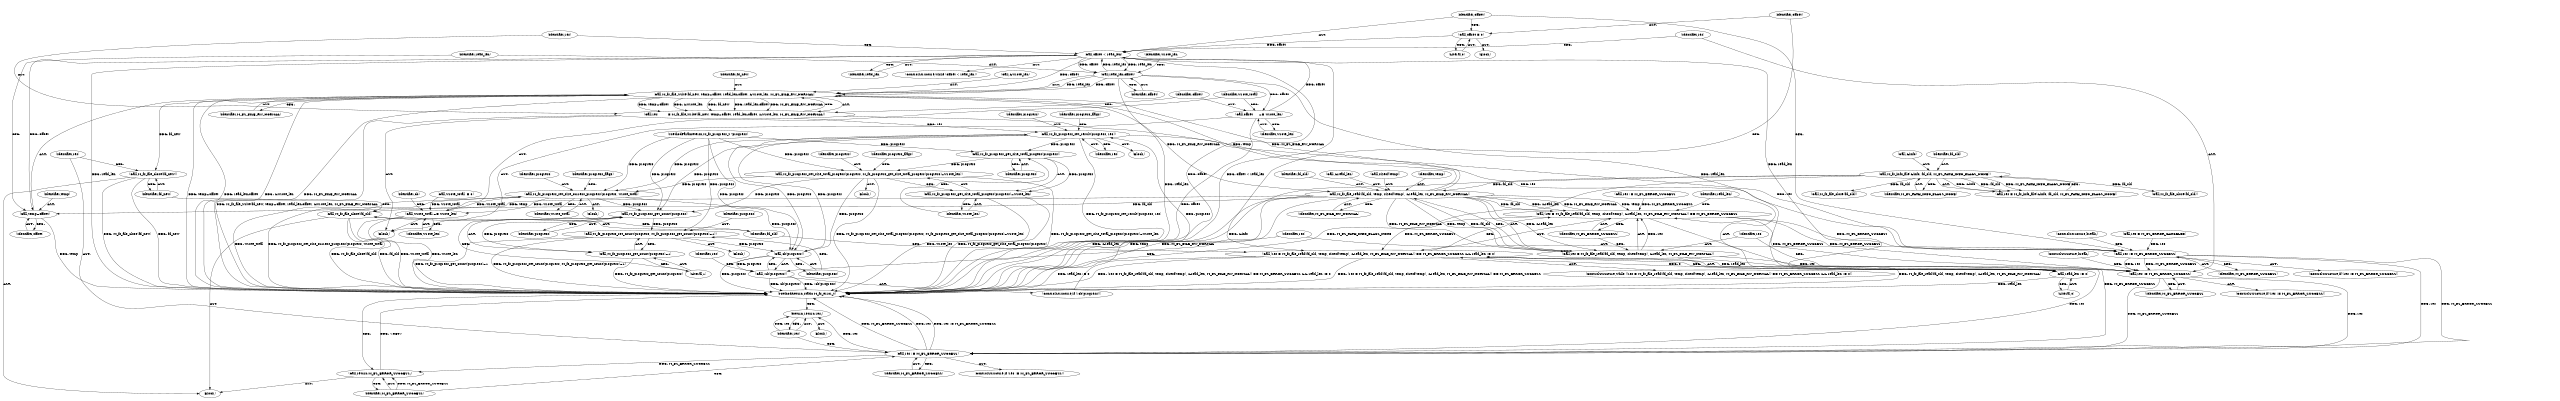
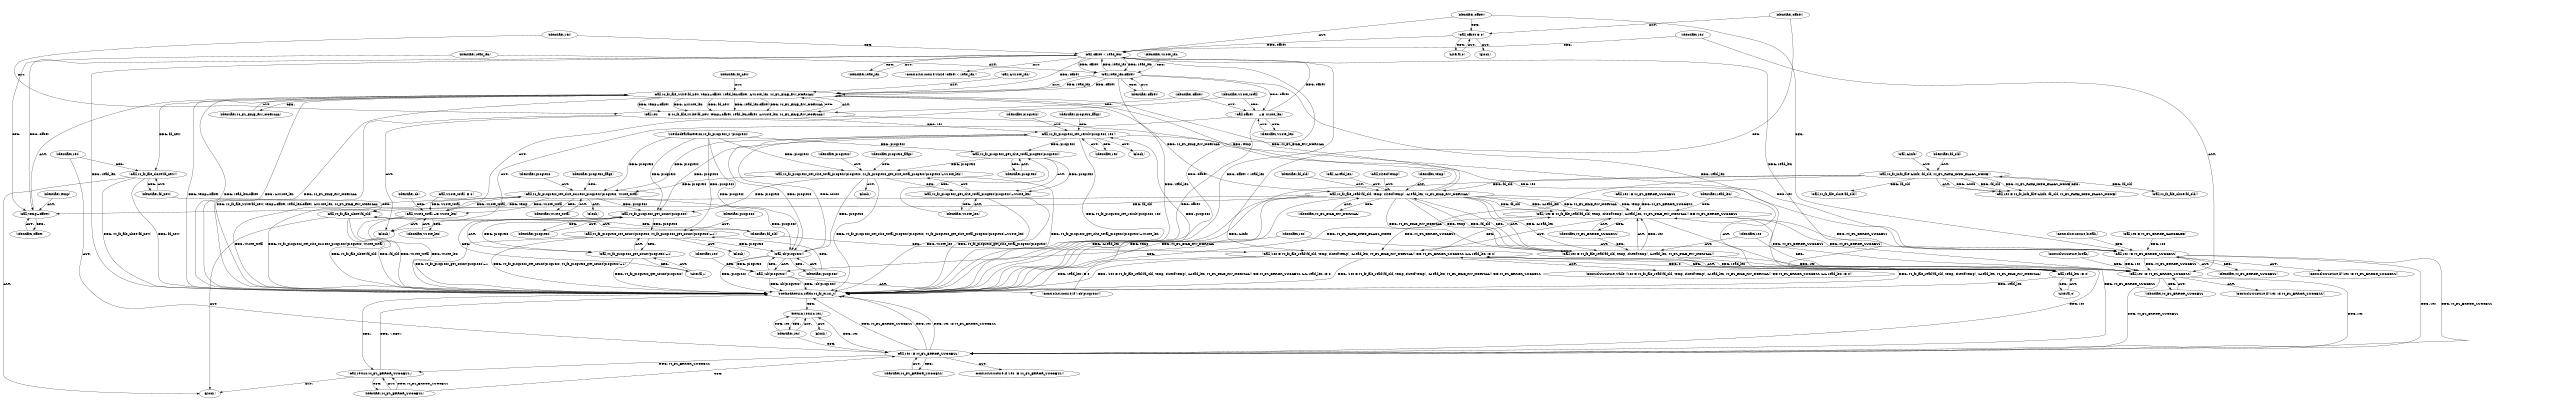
(830, 194) -> (830, 194)
(1921, 194) -> none
(384, 292) -> none
